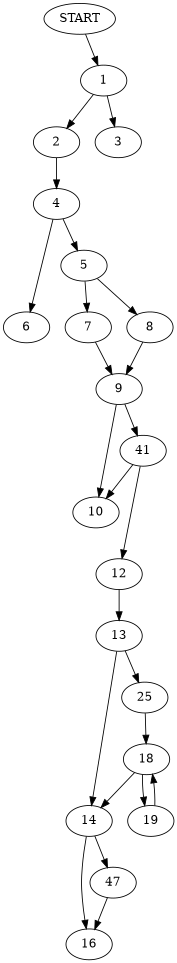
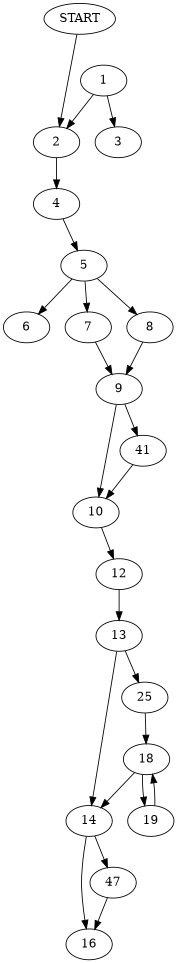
(90, 46) -> (69, 76)
(43, 261) -> (58, 293)
(132, 508) -> (106, 539)
